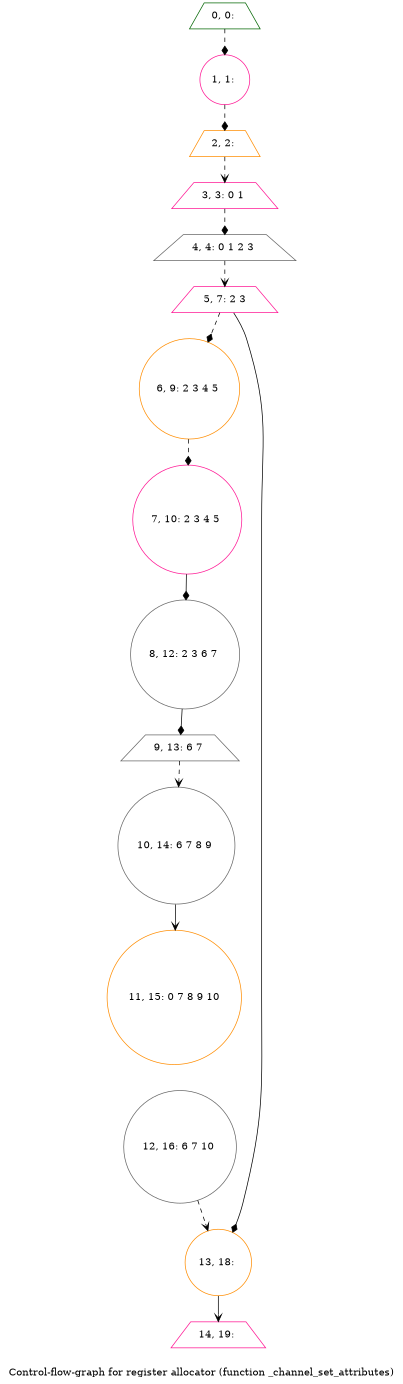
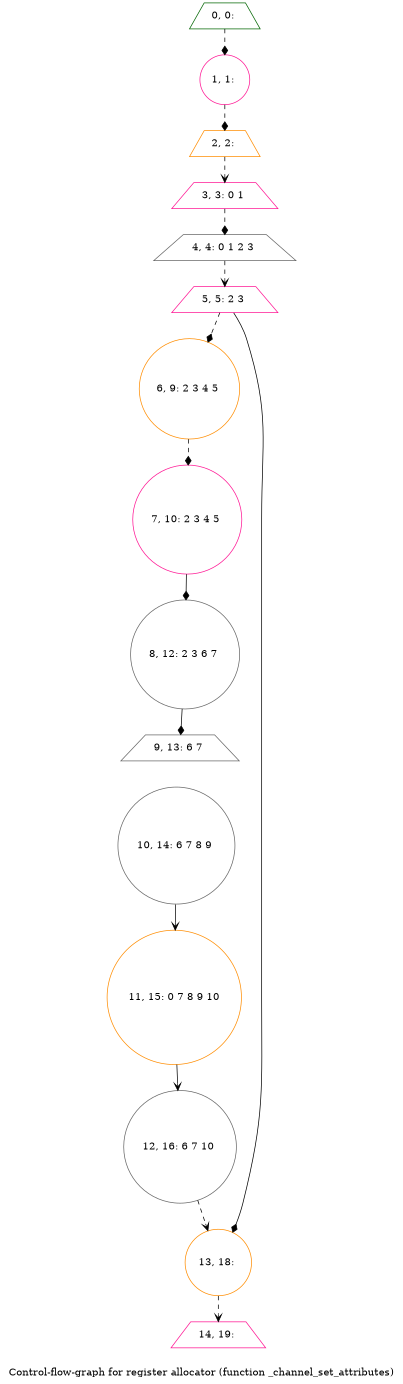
(225, 300) -> (225, 300)
(179, 770) -> none
none -> (177, 1074)
(218, 1305) -> (218, 1305)
